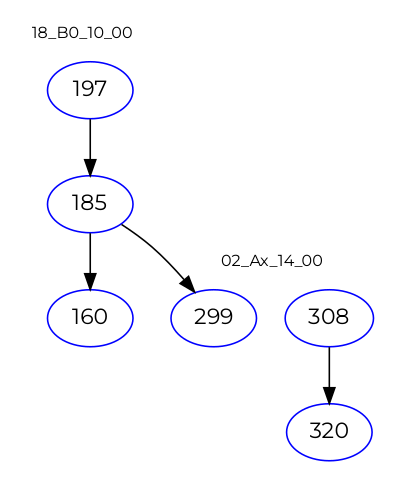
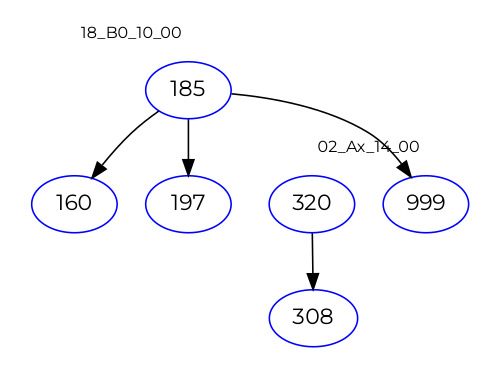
(90, 139) -> (188, 139)
(214, 318) -> (426, 204)
(329, 367) -> (313, 253)
